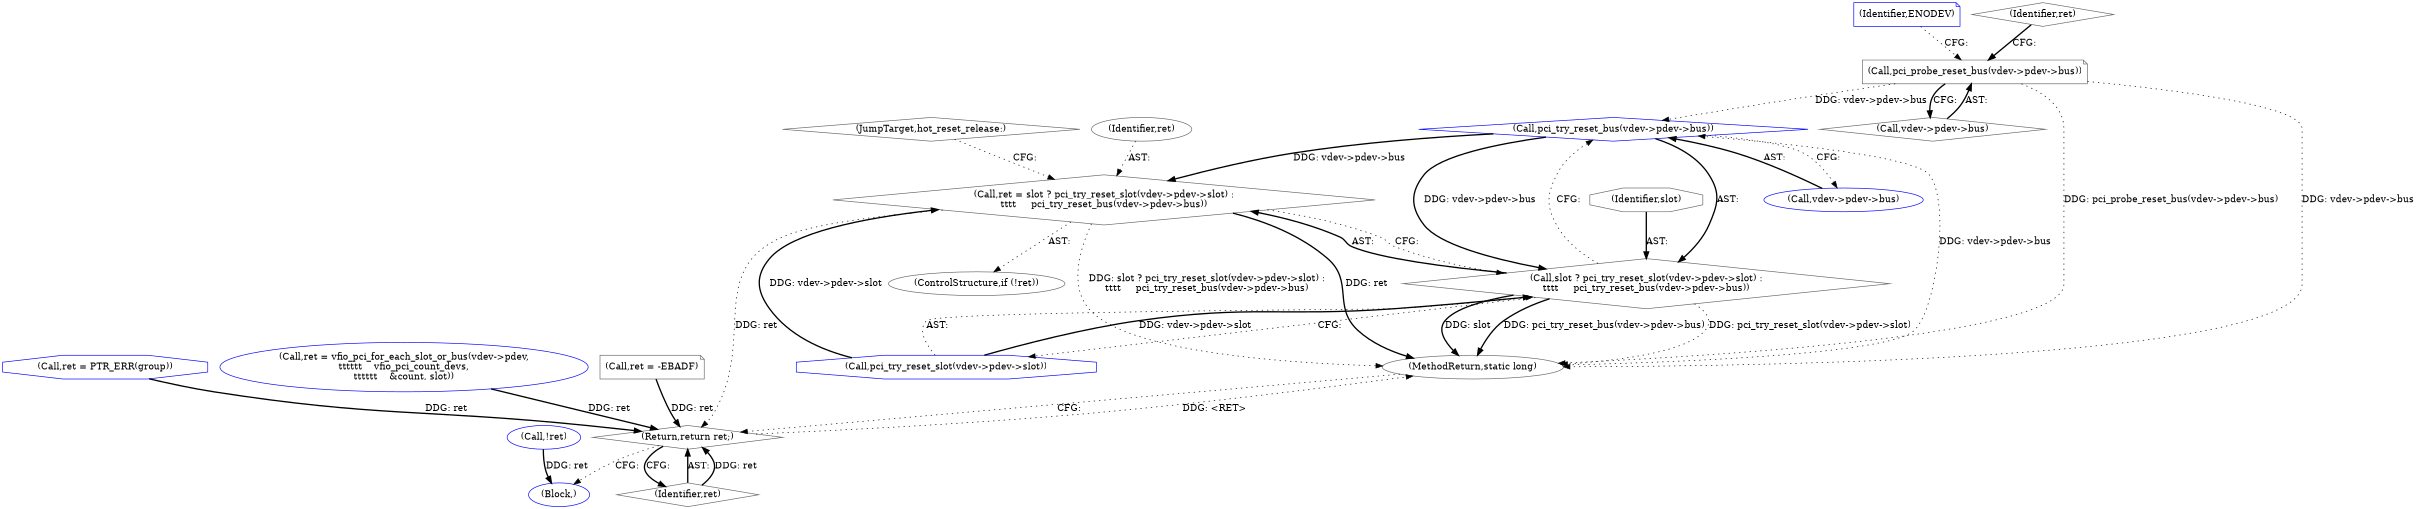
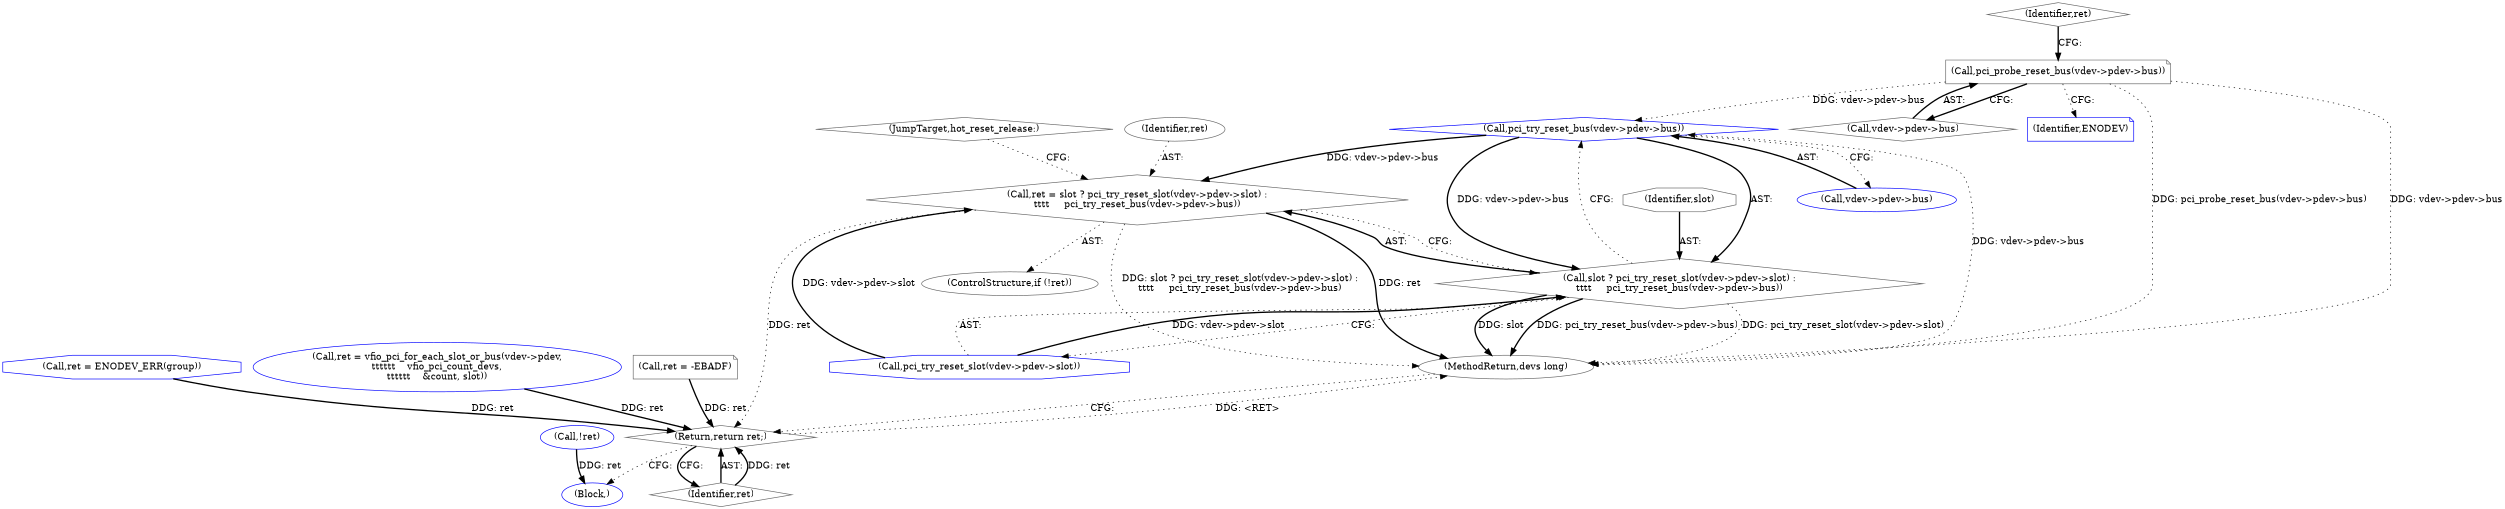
(1938, 41) -> (2068, 97)
(105, 367) -> (122, 367)
(1473, 367) -> (1506, 367)
